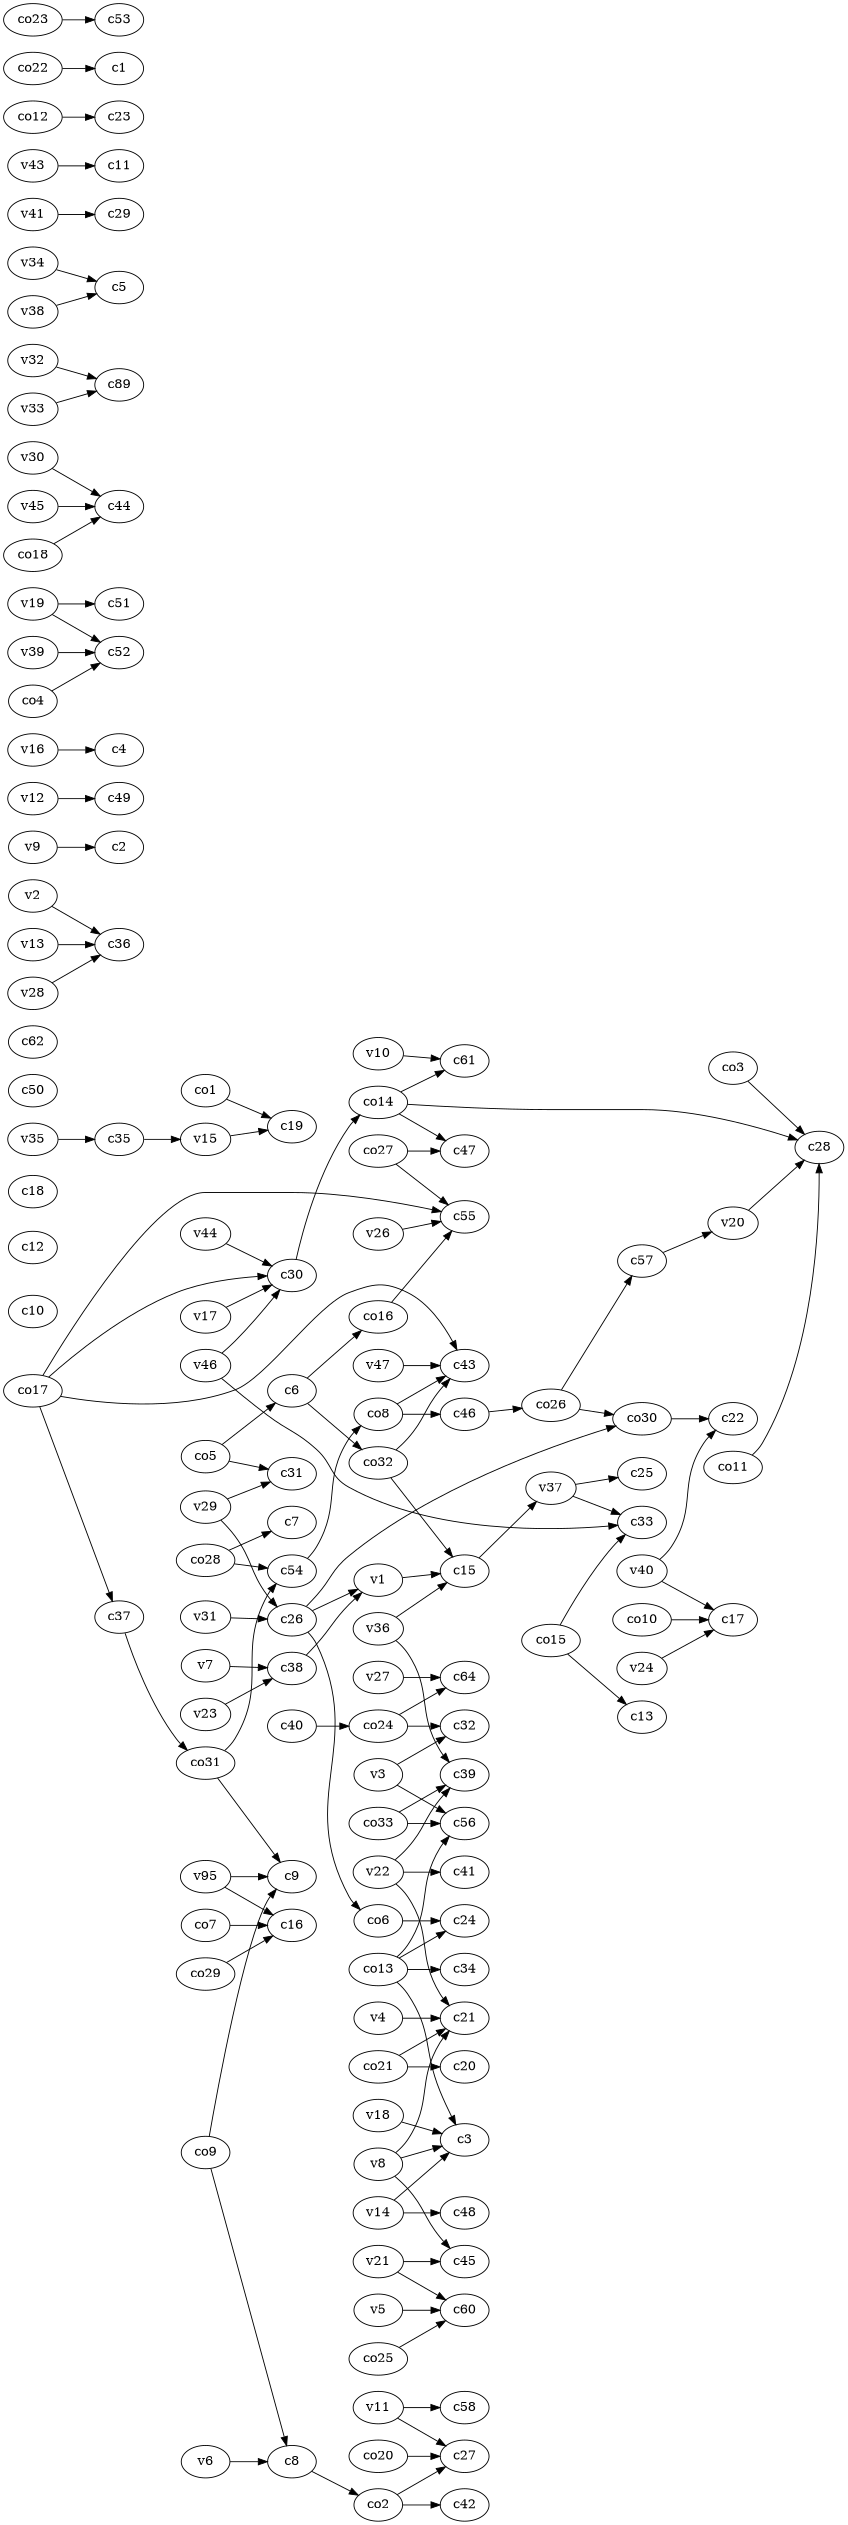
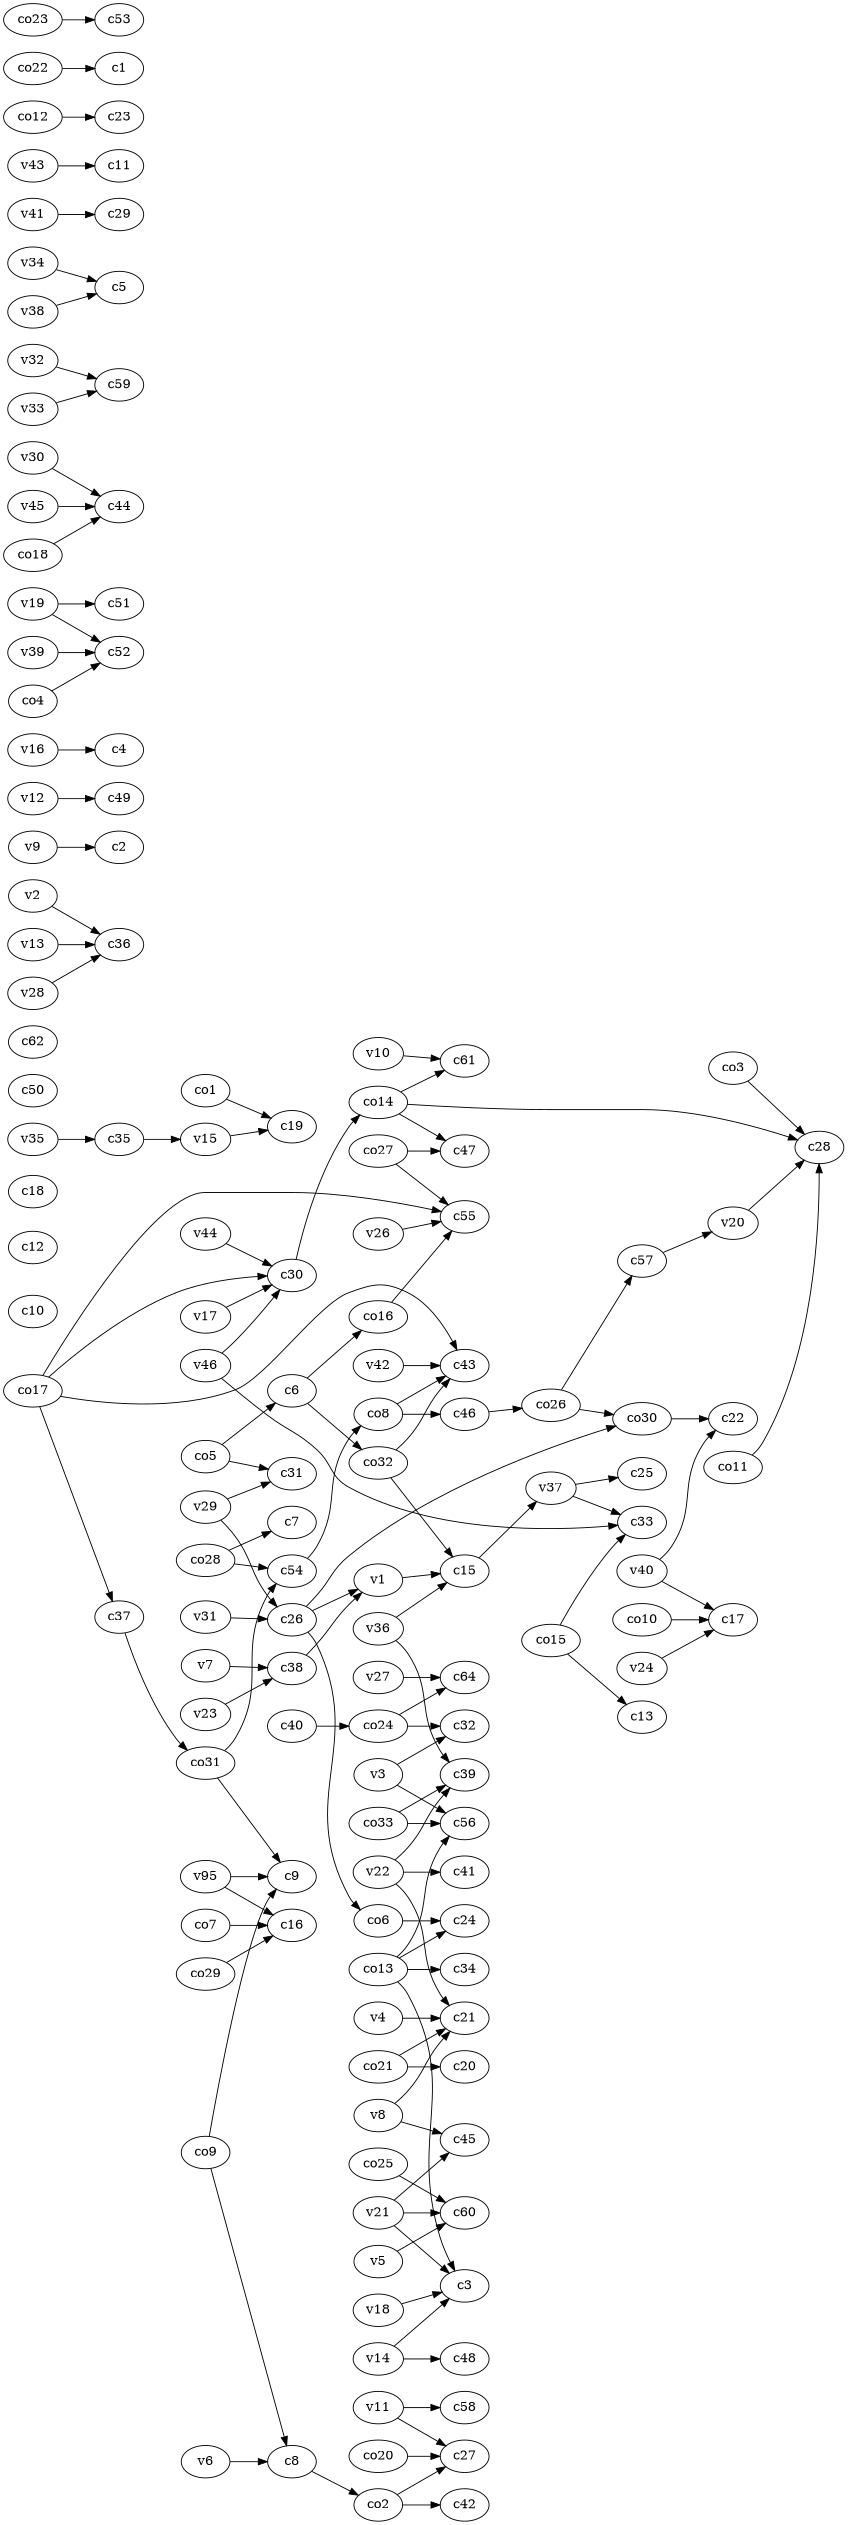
(119, 385) -> (119, 385)
(378, 1366) -> (378, 1366)
(417, 2153) -> (418, 2247)
